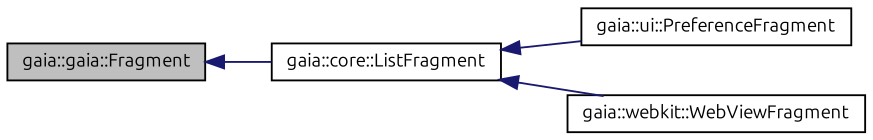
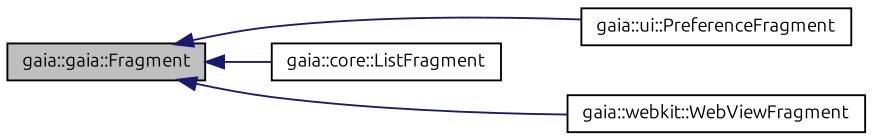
(551, 44) -> (386, 19)
(561, 89) -> (381, 107)
